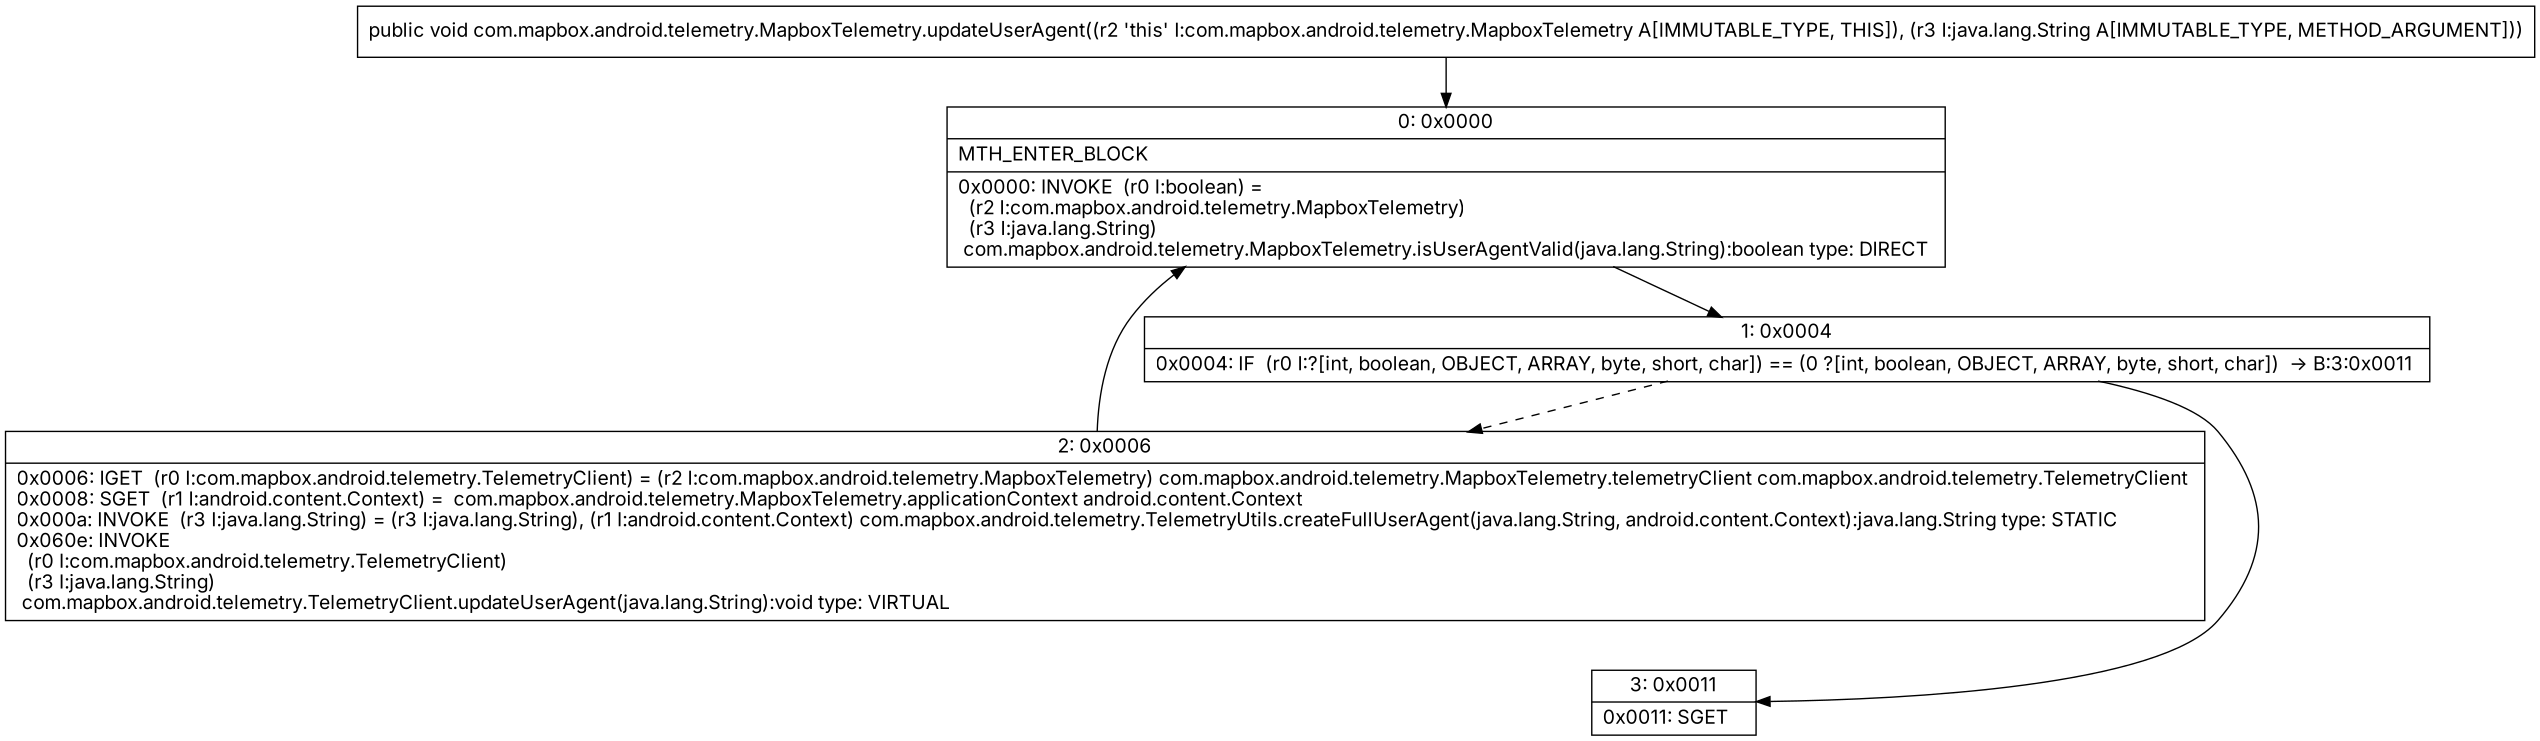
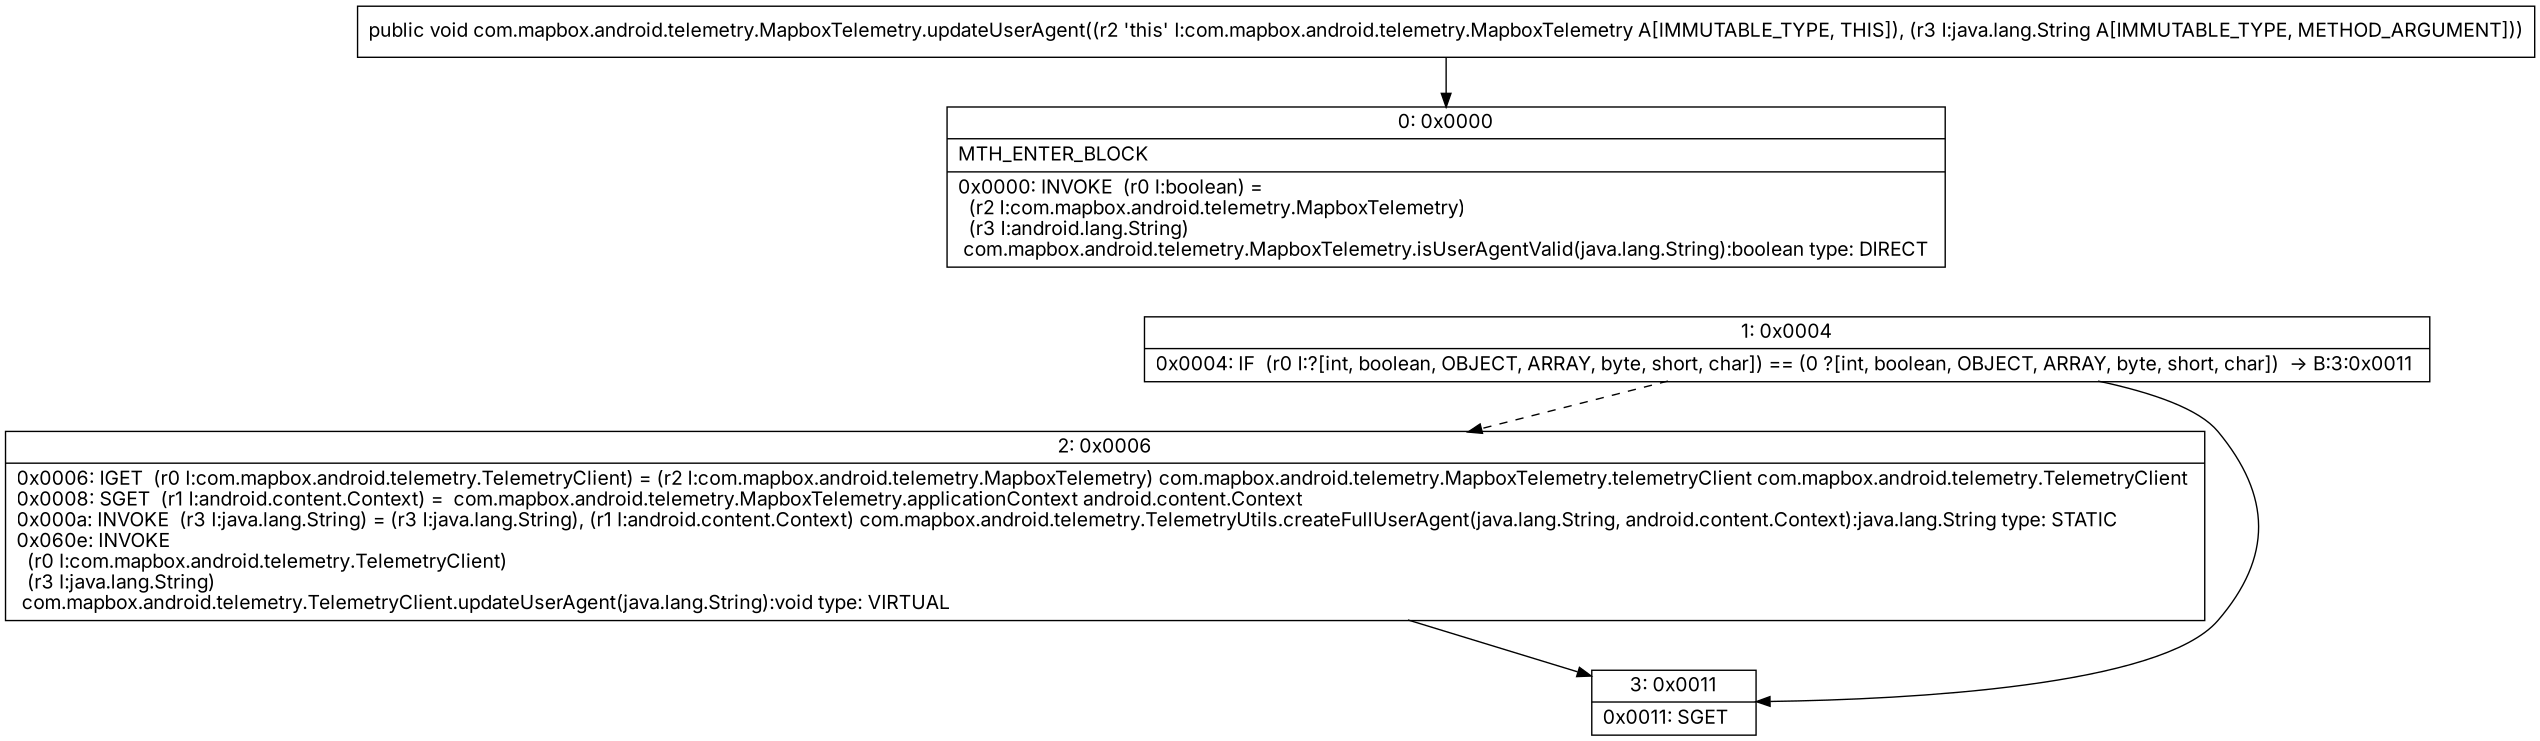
(1058, 229) -> (1074, 229)
(1661, 289) -> none
(1116, 343) -> (1493, 646)
